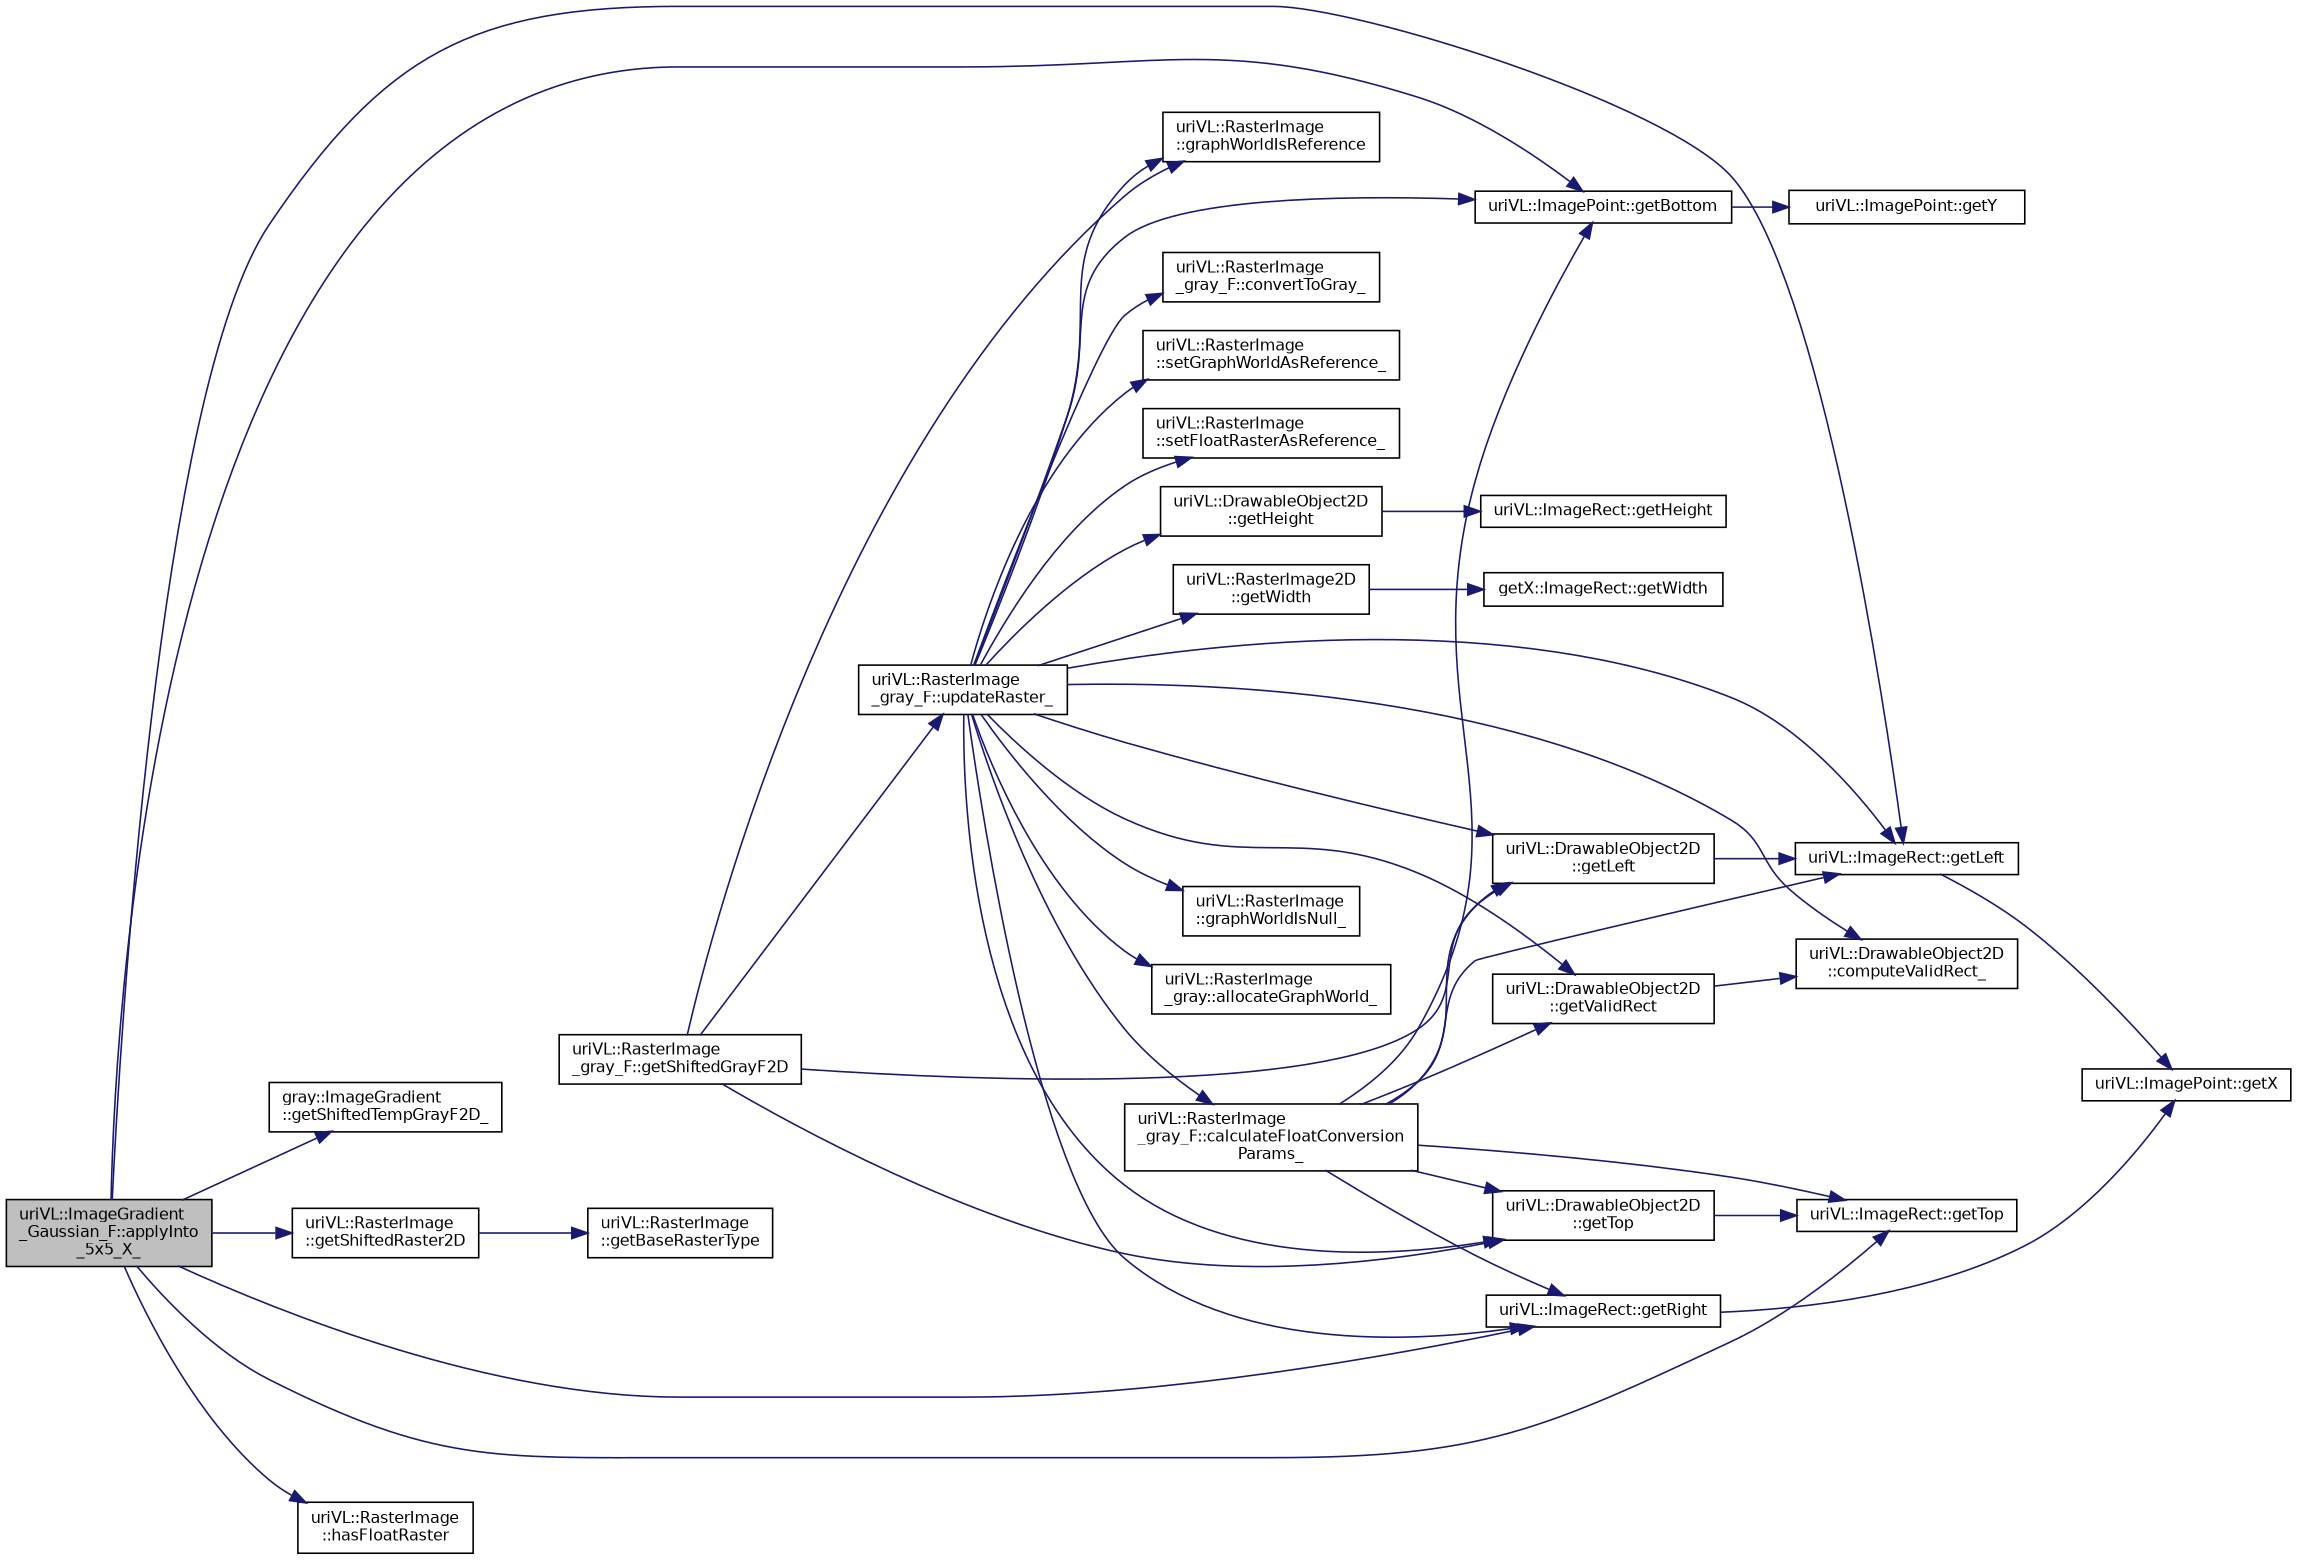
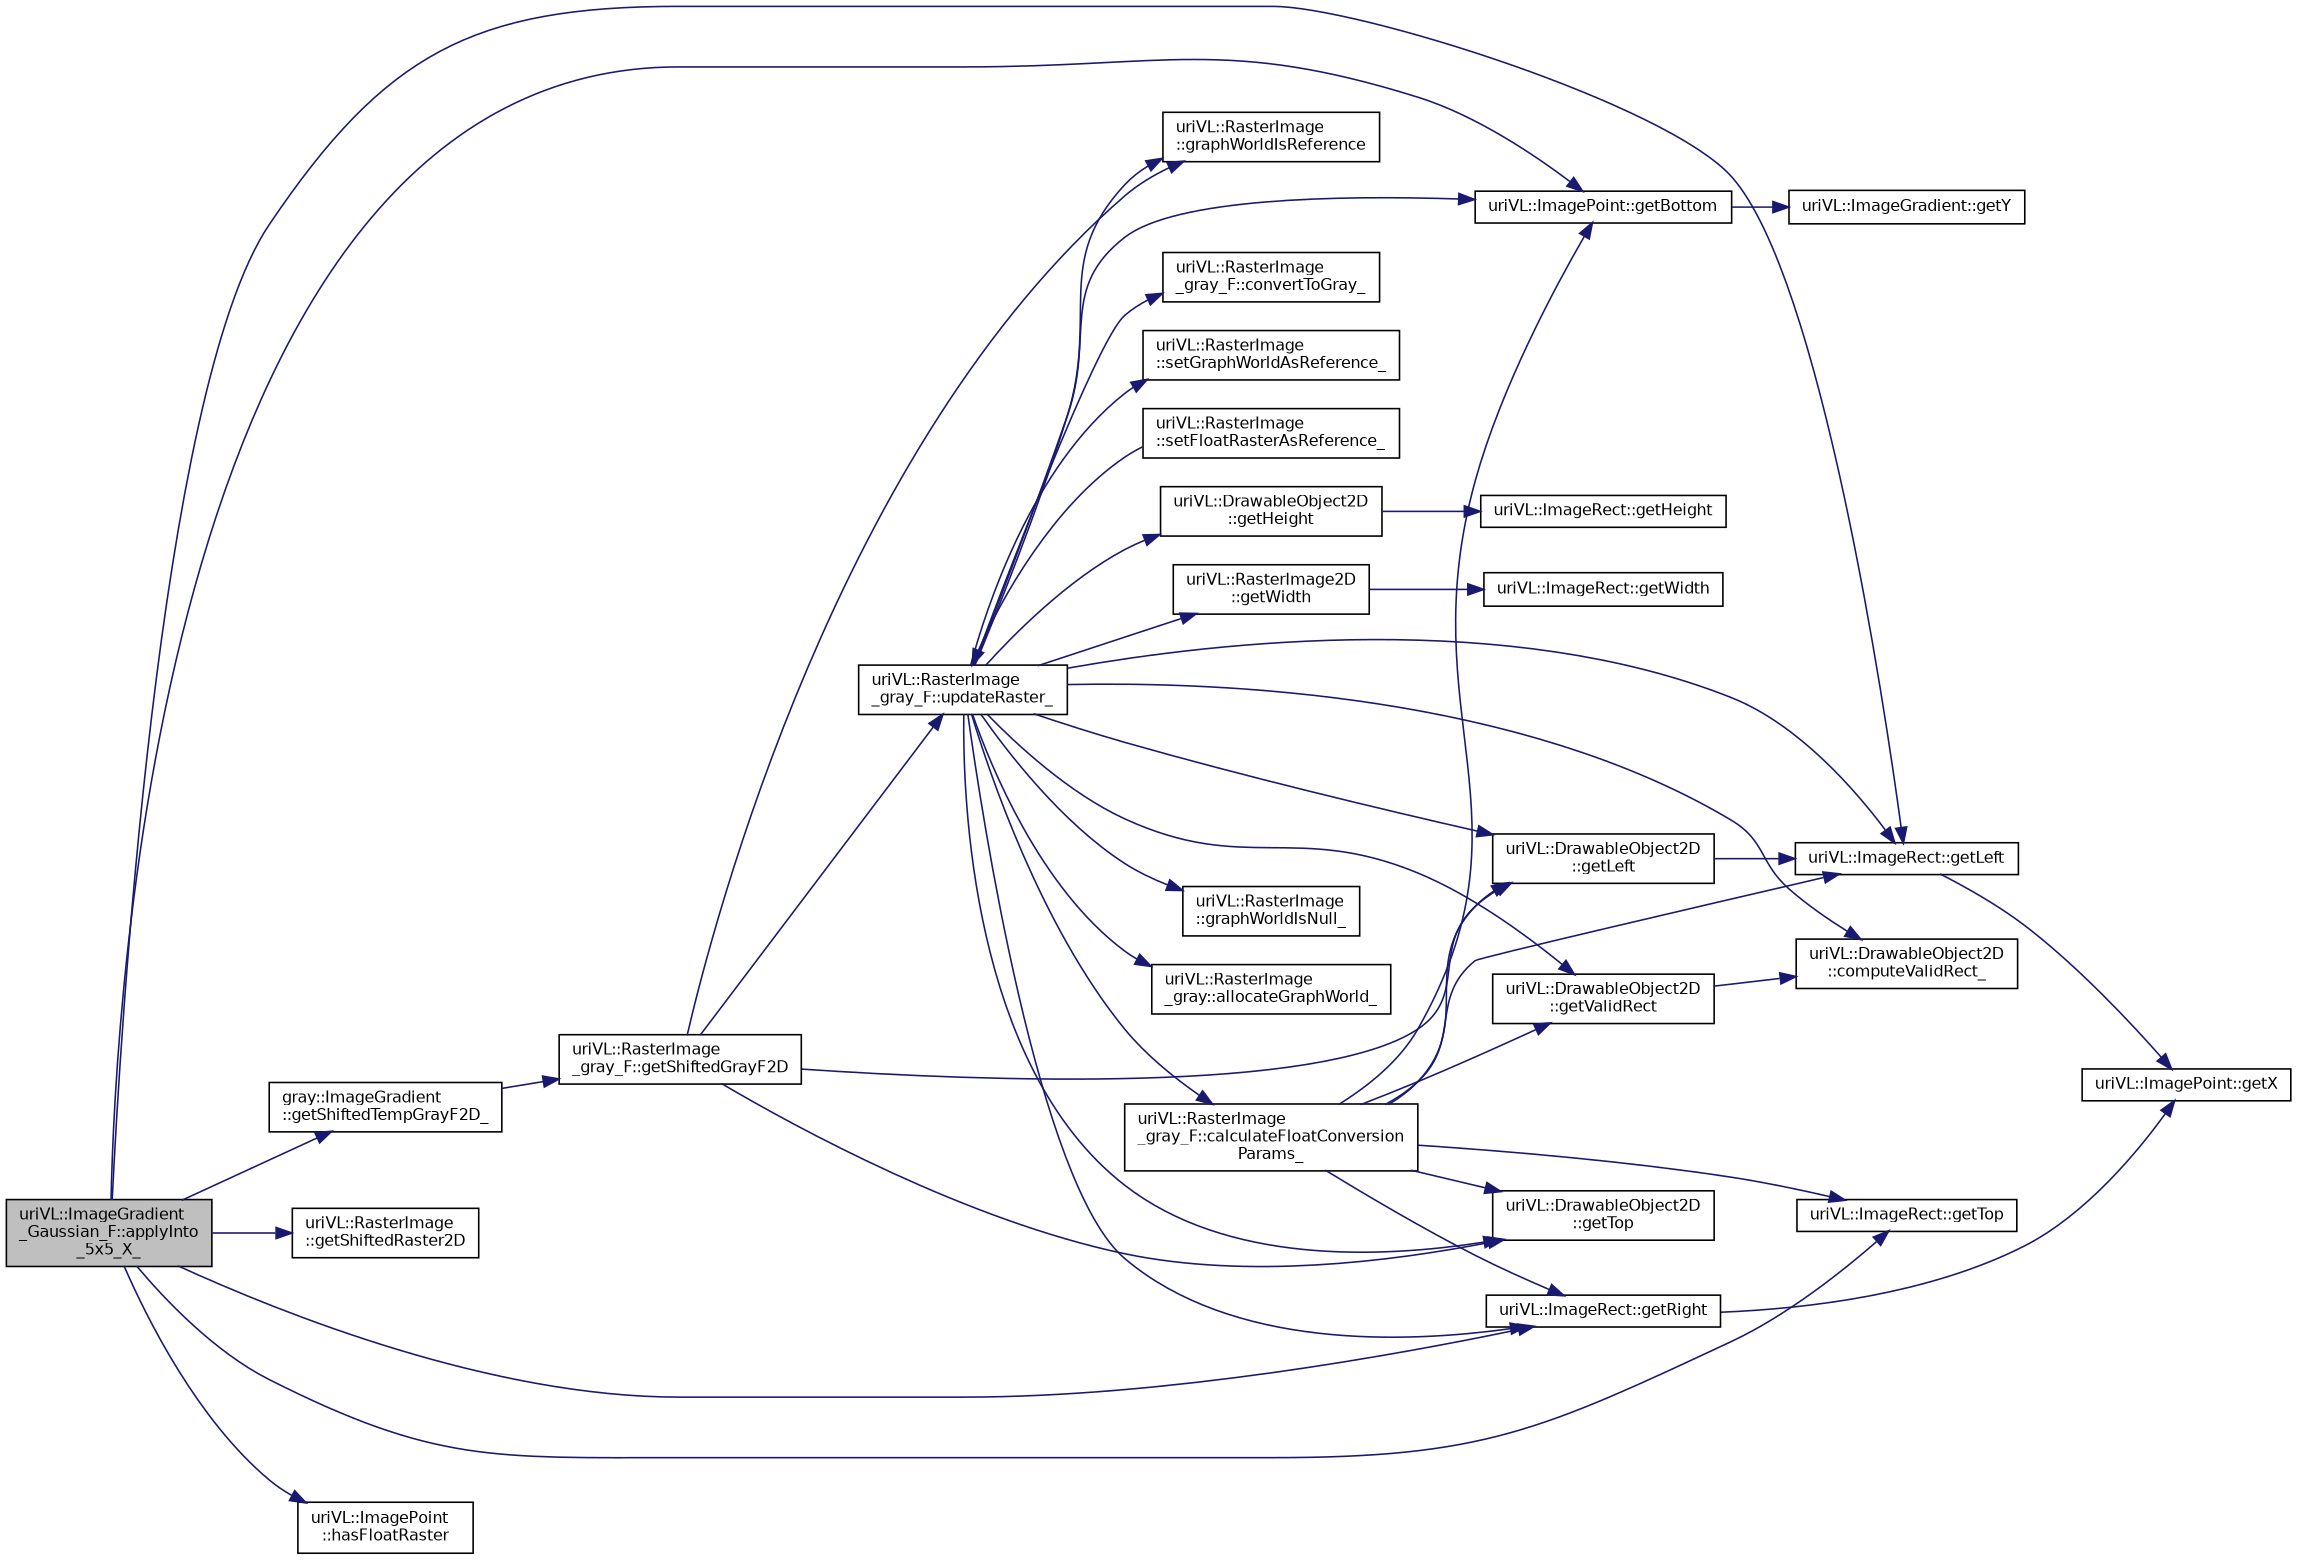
(1907, 207) -> (1907, 207)
(1060, 545) -> (1046, 536)
(1603, 589) -> (1603, 589)
none -> (522, 1085)
(1747, 1216) -> none
(680, 1233) -> none
(386, 1528) -> (386, 1528)
